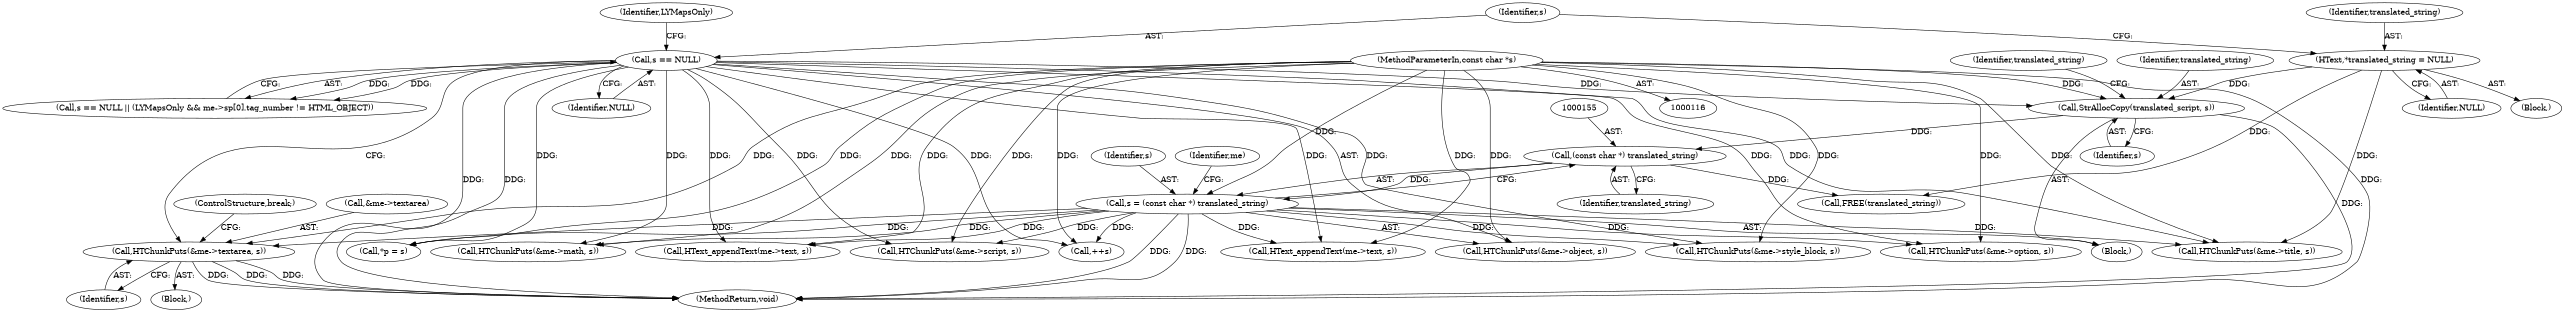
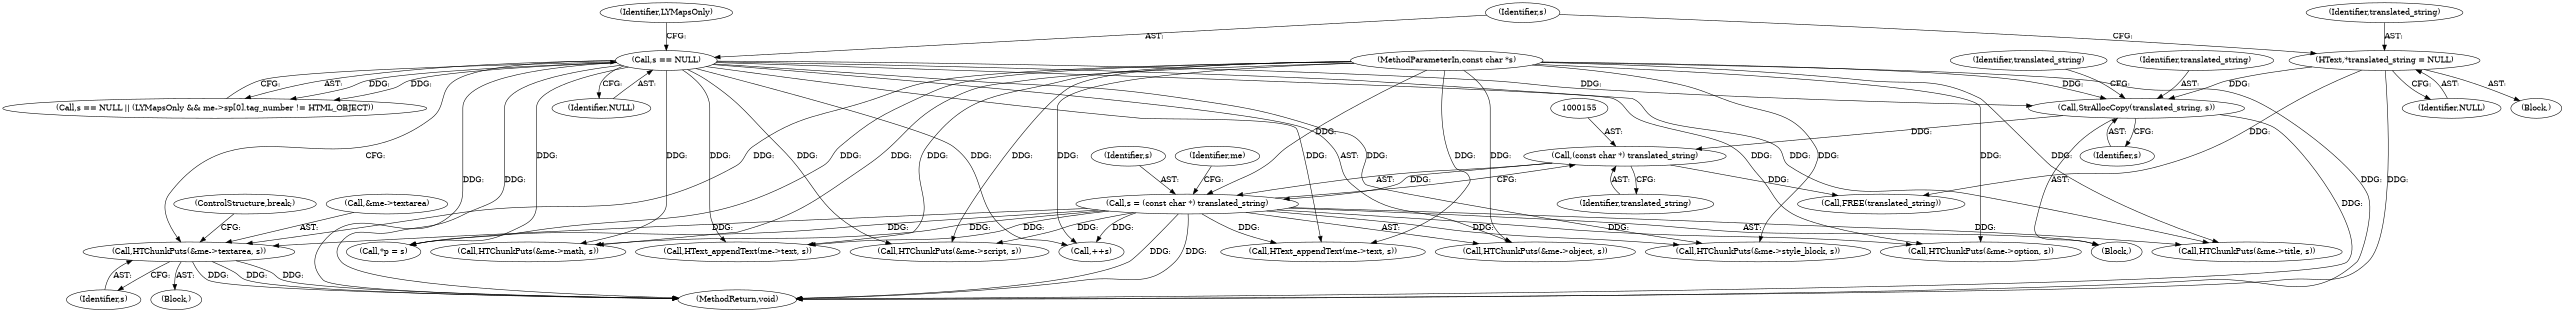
(1688, 108) -> none
(2136, 108) -> (2136, 108)
(2351, 162) -> (2127, 287)
